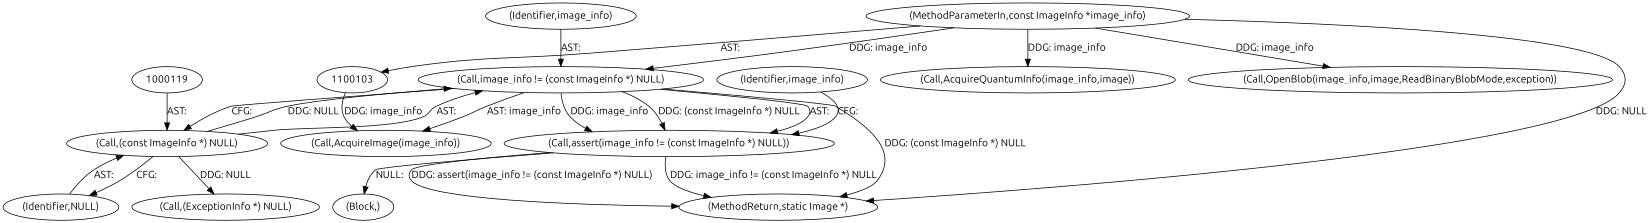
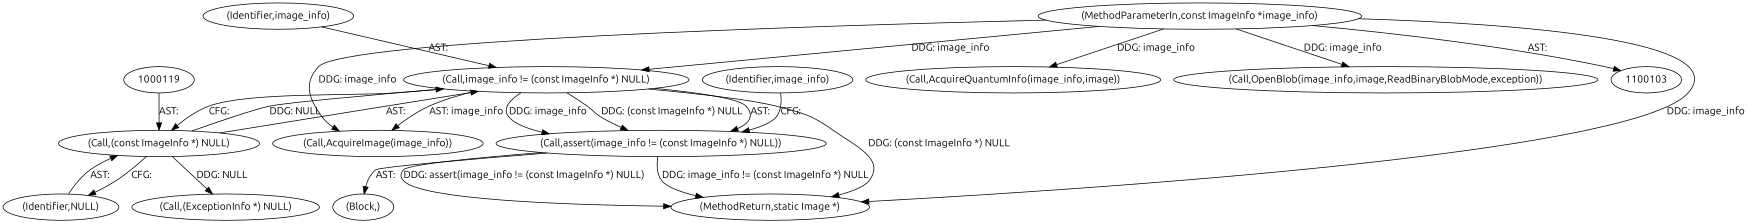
(342, 111) -> (646, 34)
(1621, 112) -> (1706, 112)
(391, 175) -> (387, 175)
